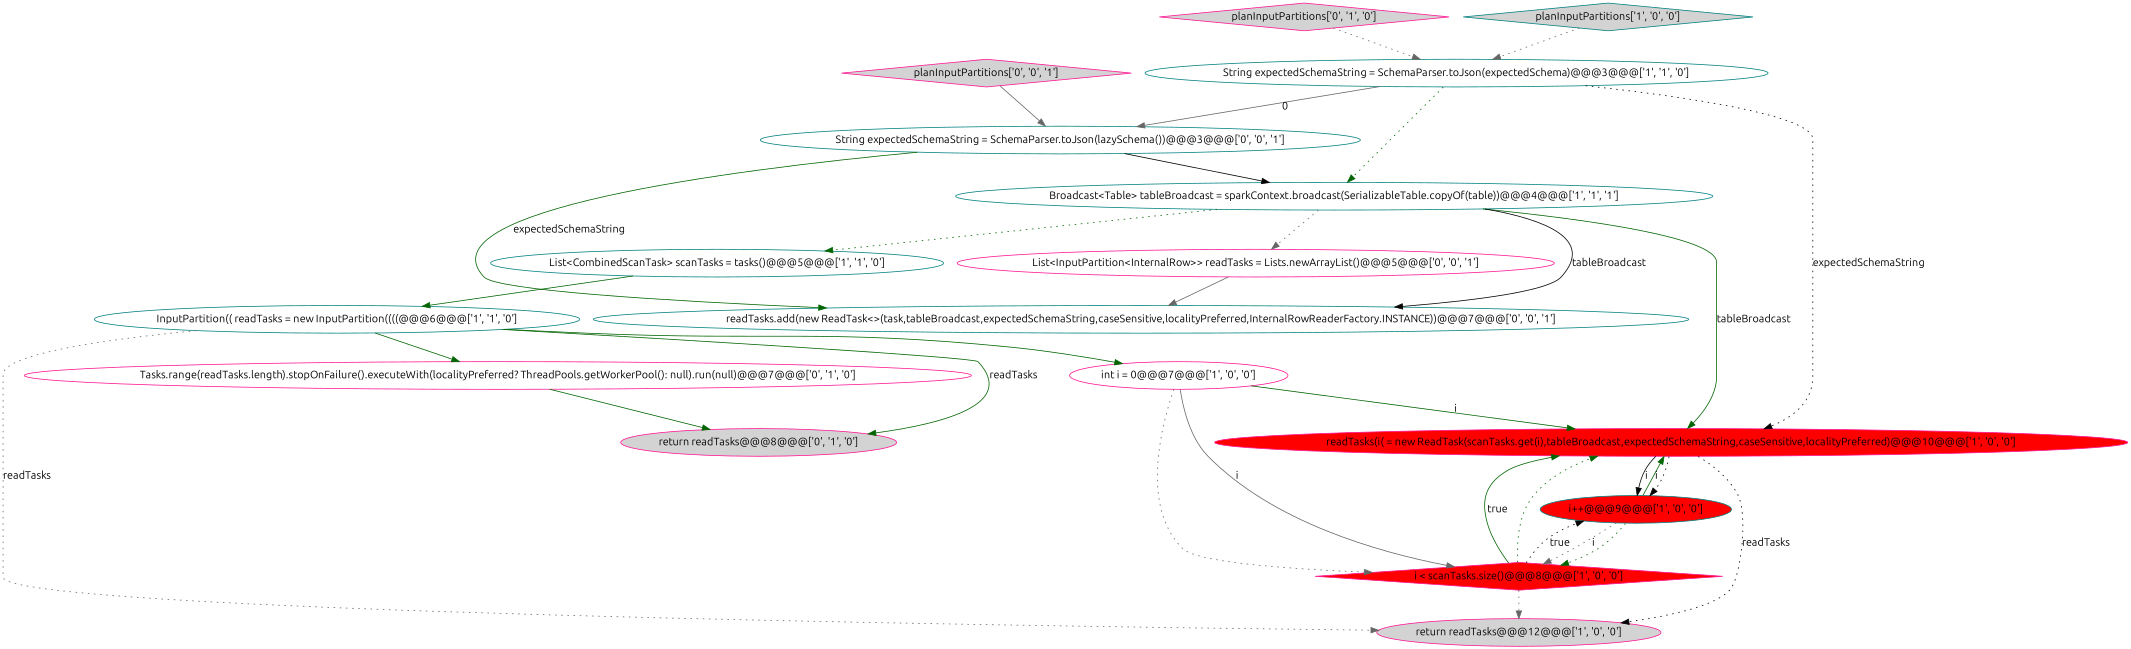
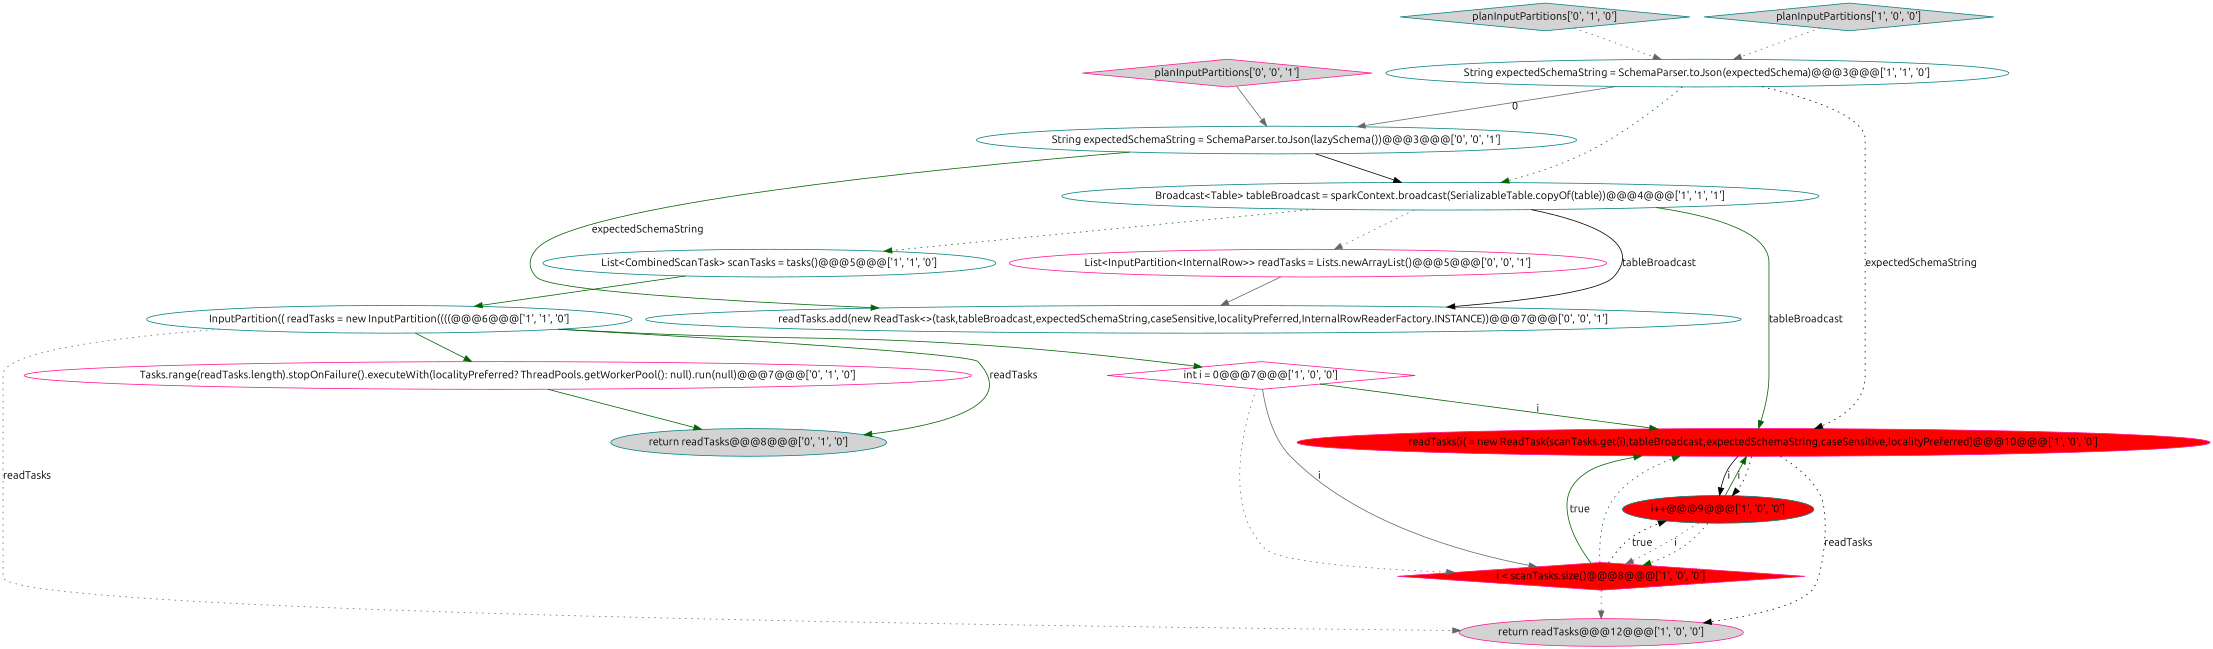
(1304, 17) -> (1545, 17)
(1179, 375) -> (1261, 375)
(759, 442) -> (749, 442)
